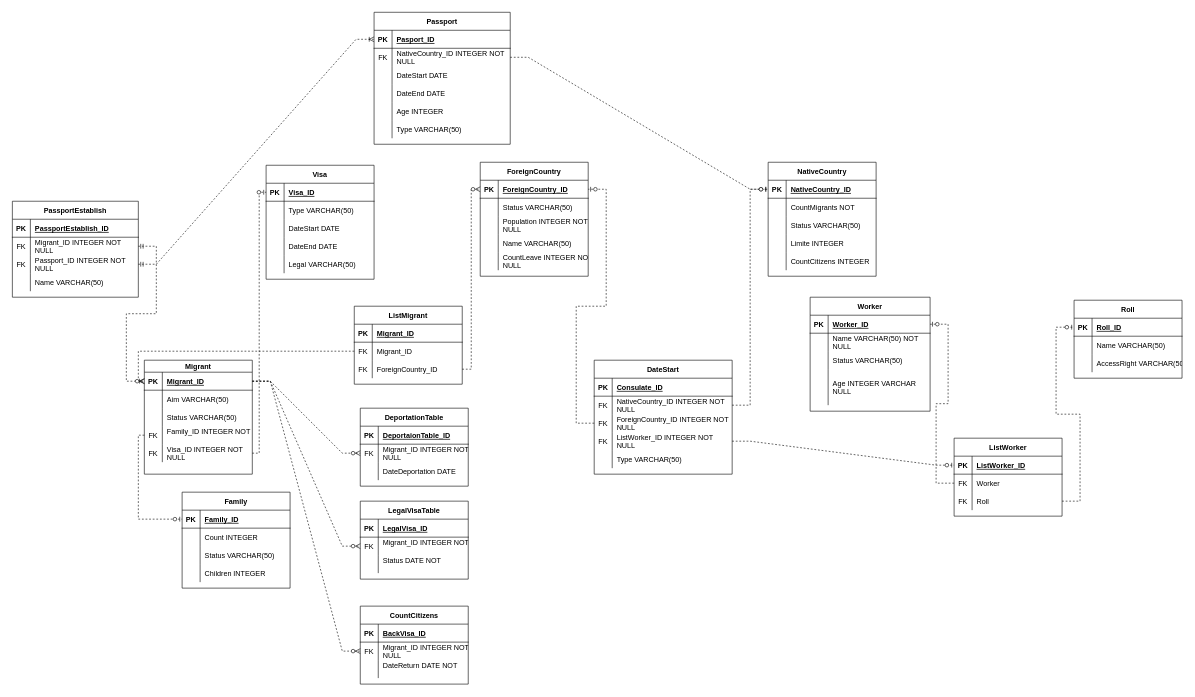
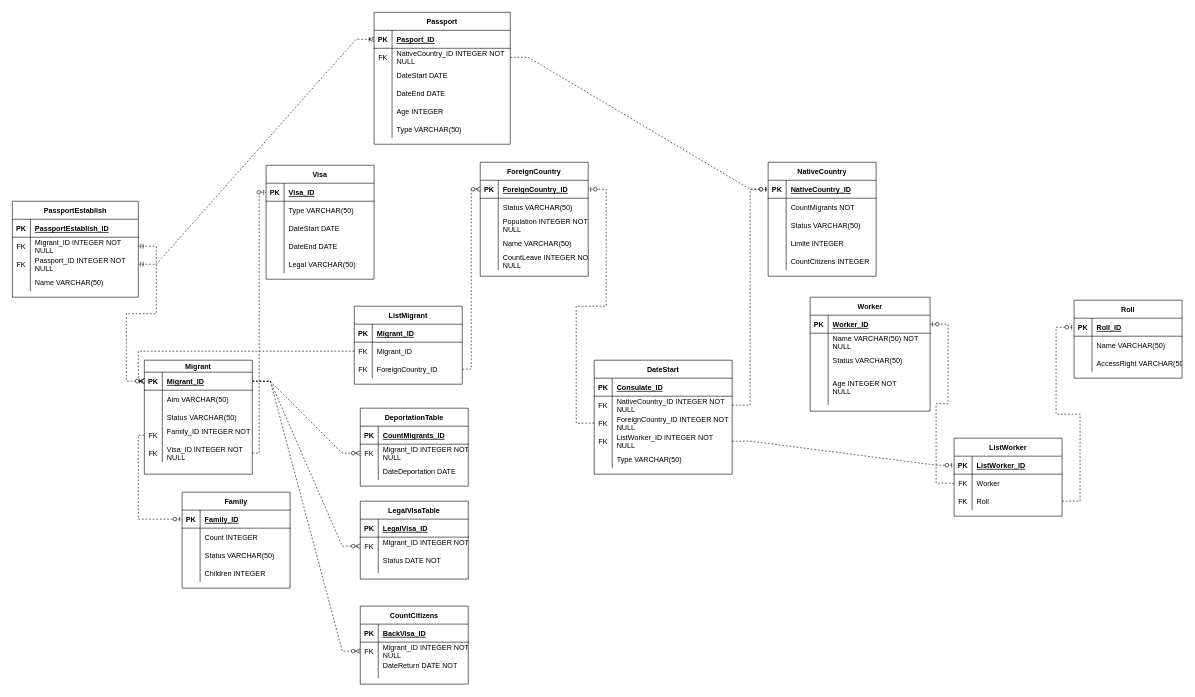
(869, 383) -> (861, 383)
(417, 436) -> (414, 436)
